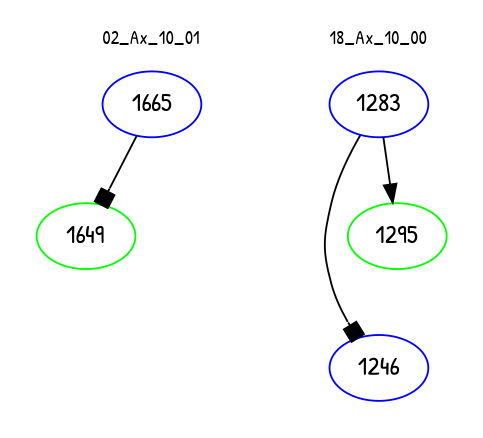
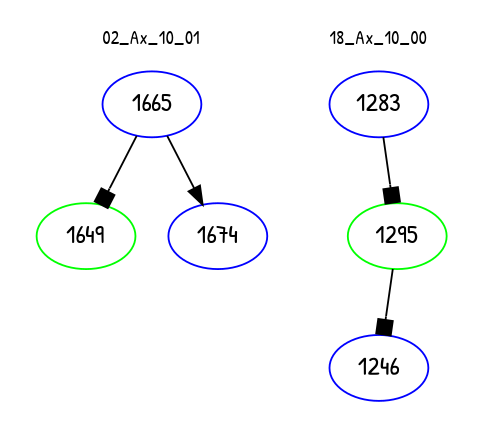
(387, 161) -> (387, 161)
(326, 227) -> (389, 293)
none -> (218, 236)
